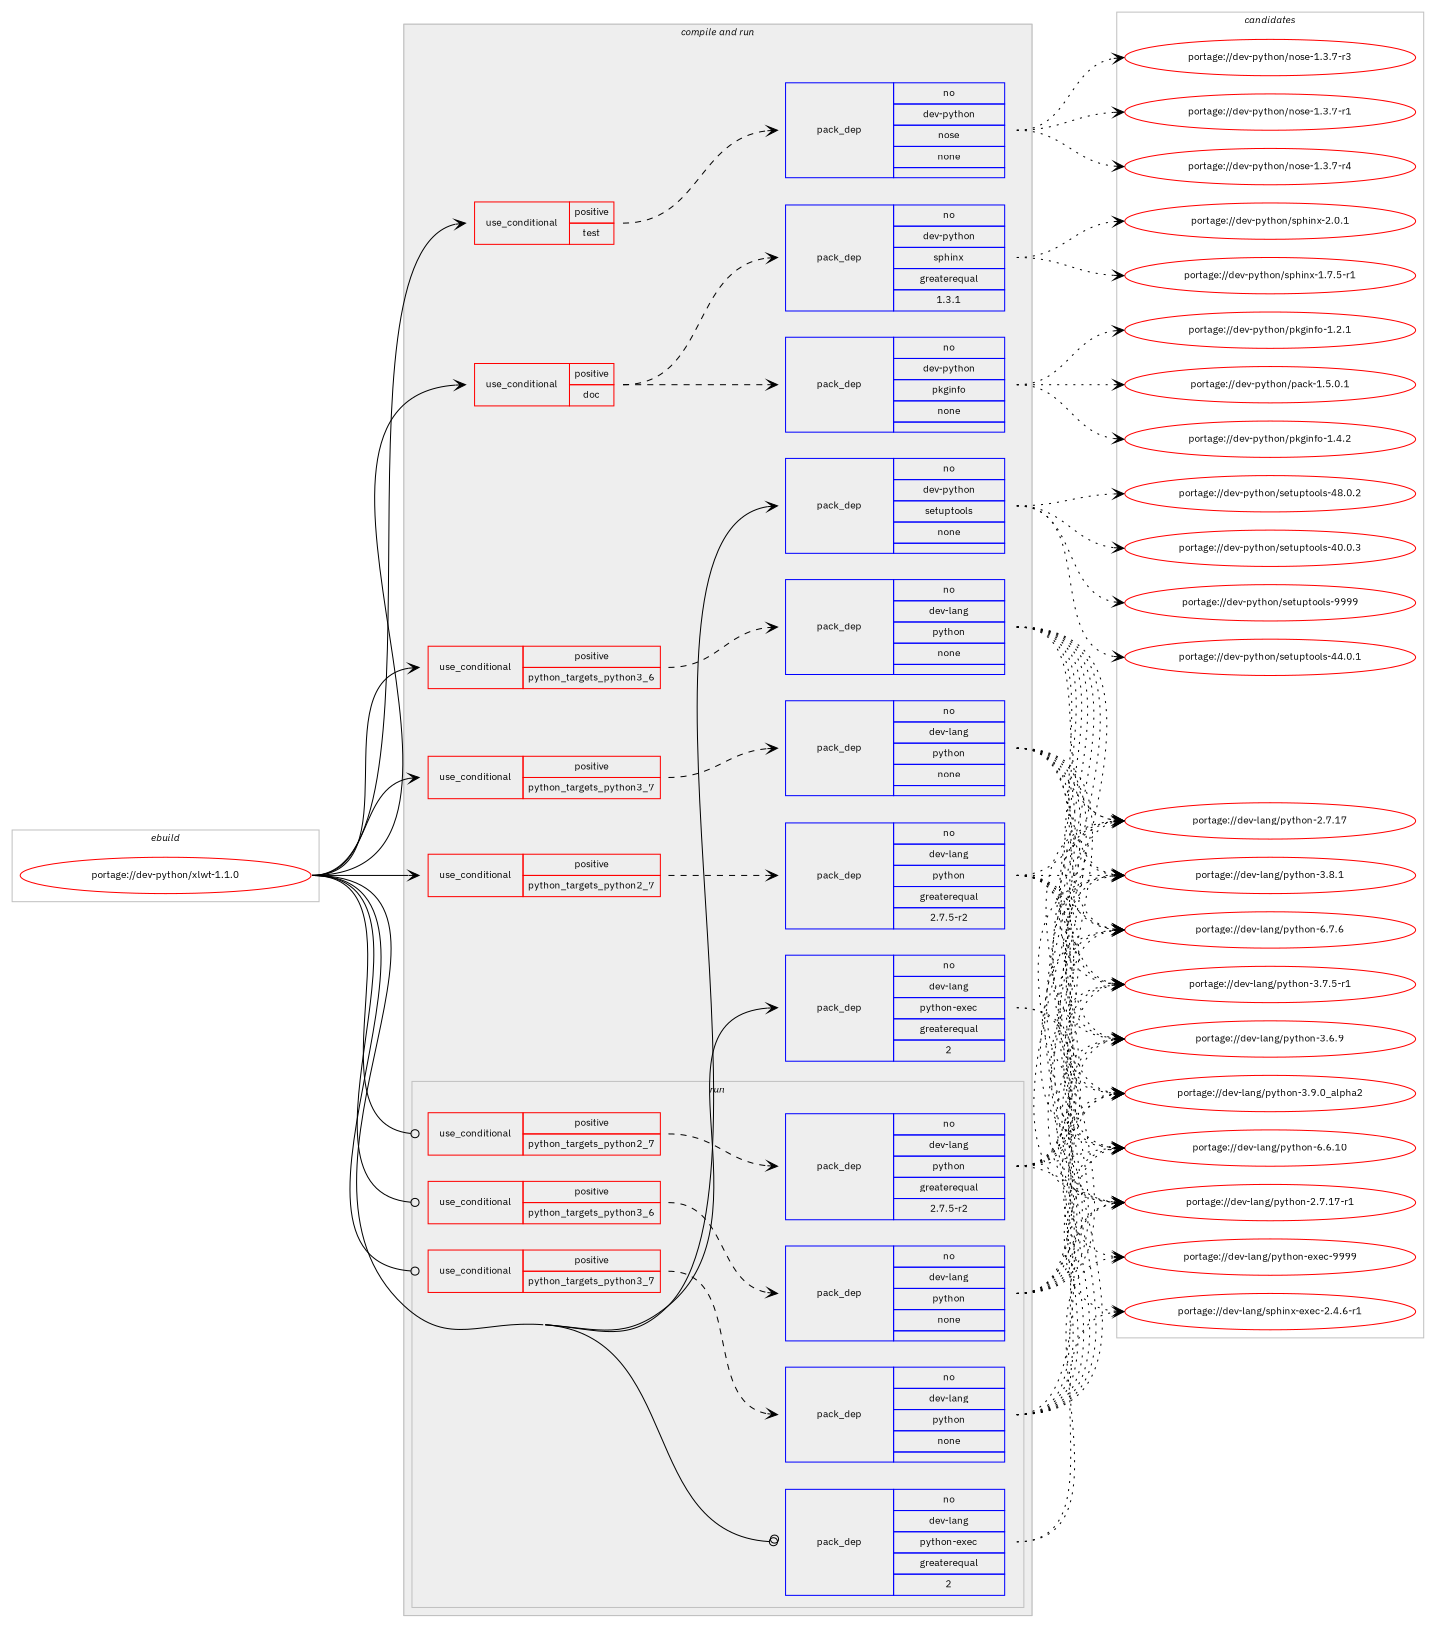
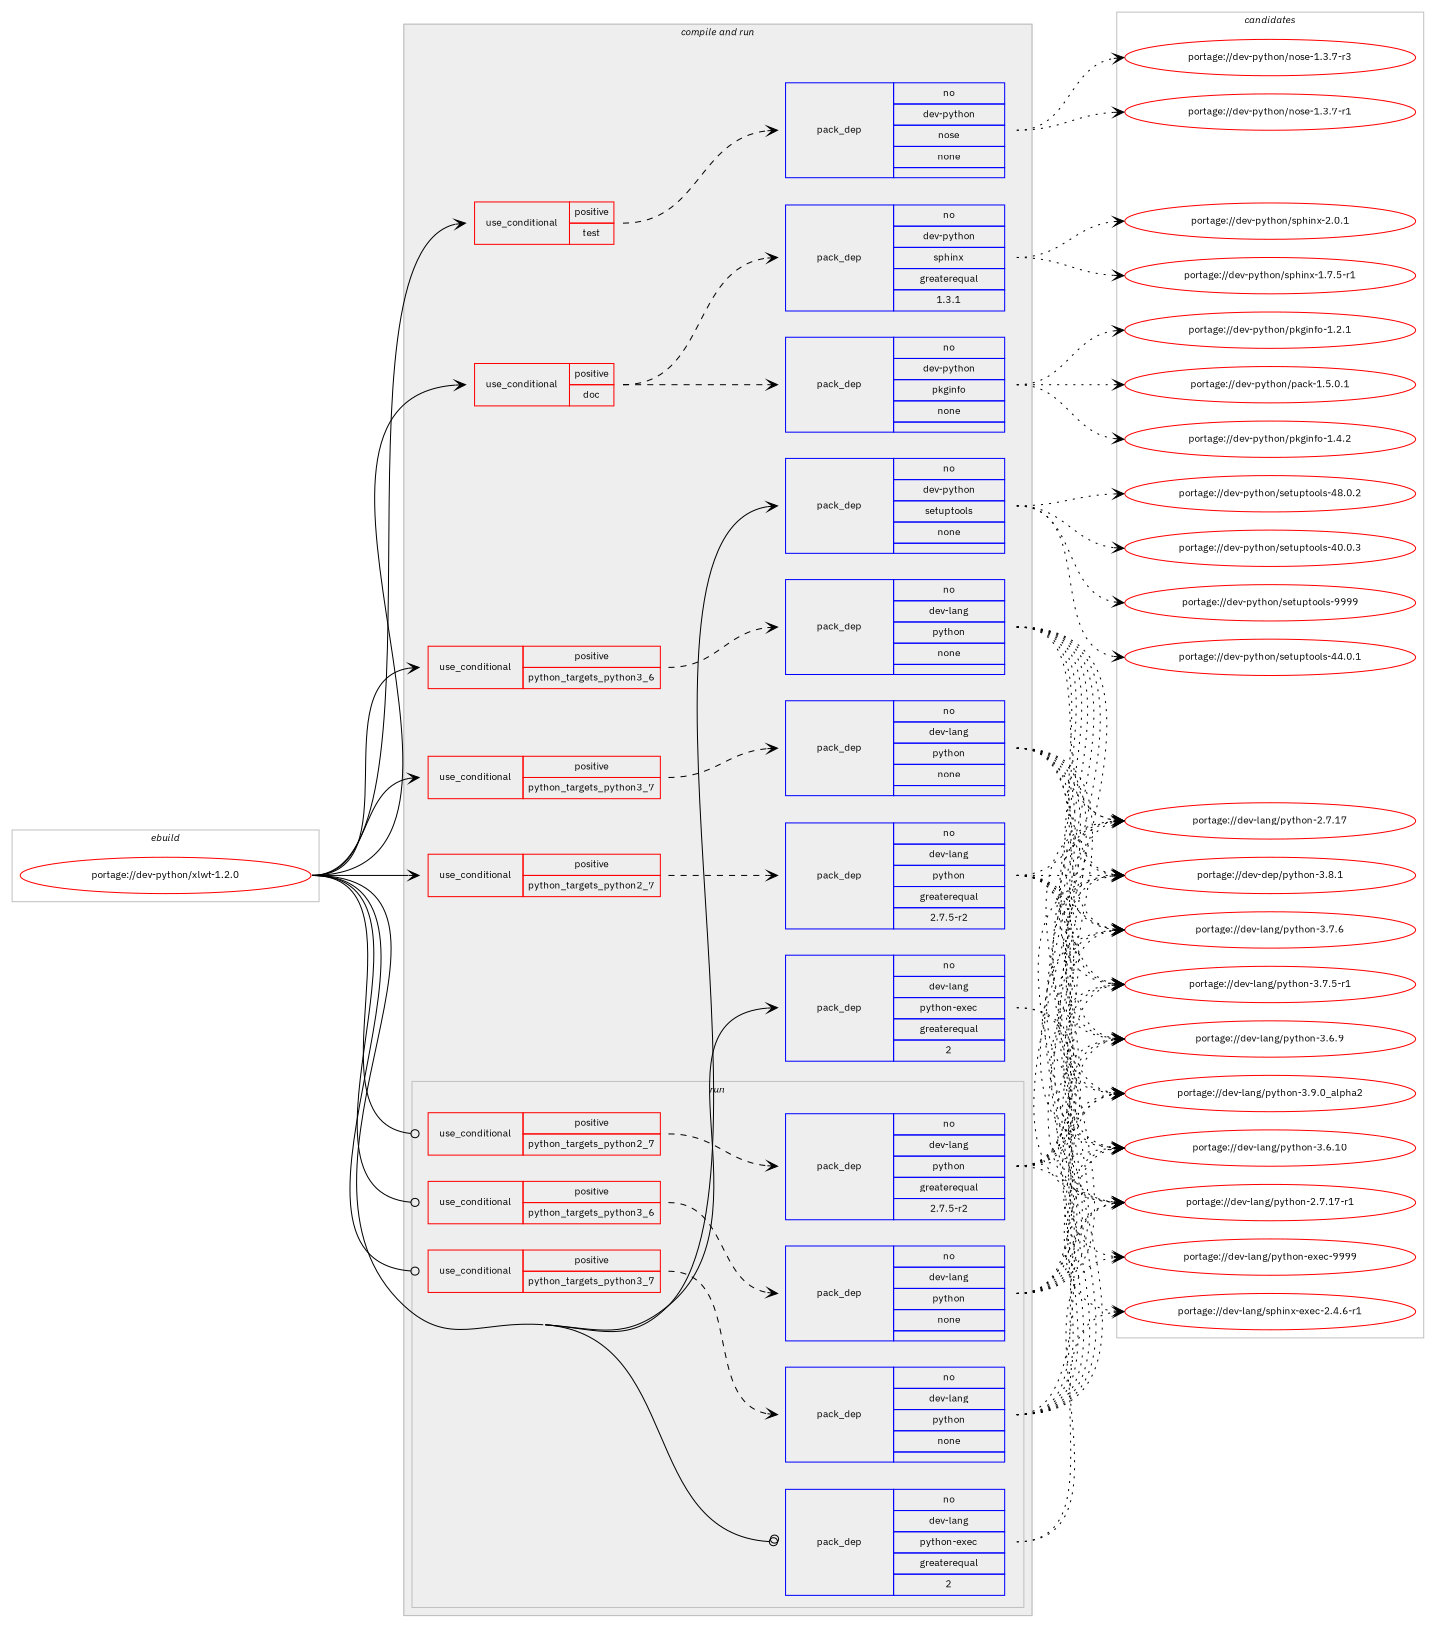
(1270, 167) -> none
(166, 875) -> (166, 875)
(1270, 875) -> (1270, 875)
(1270, 930) -> (1270, 930)
(1270, 1148) -> (1270, 1148)
